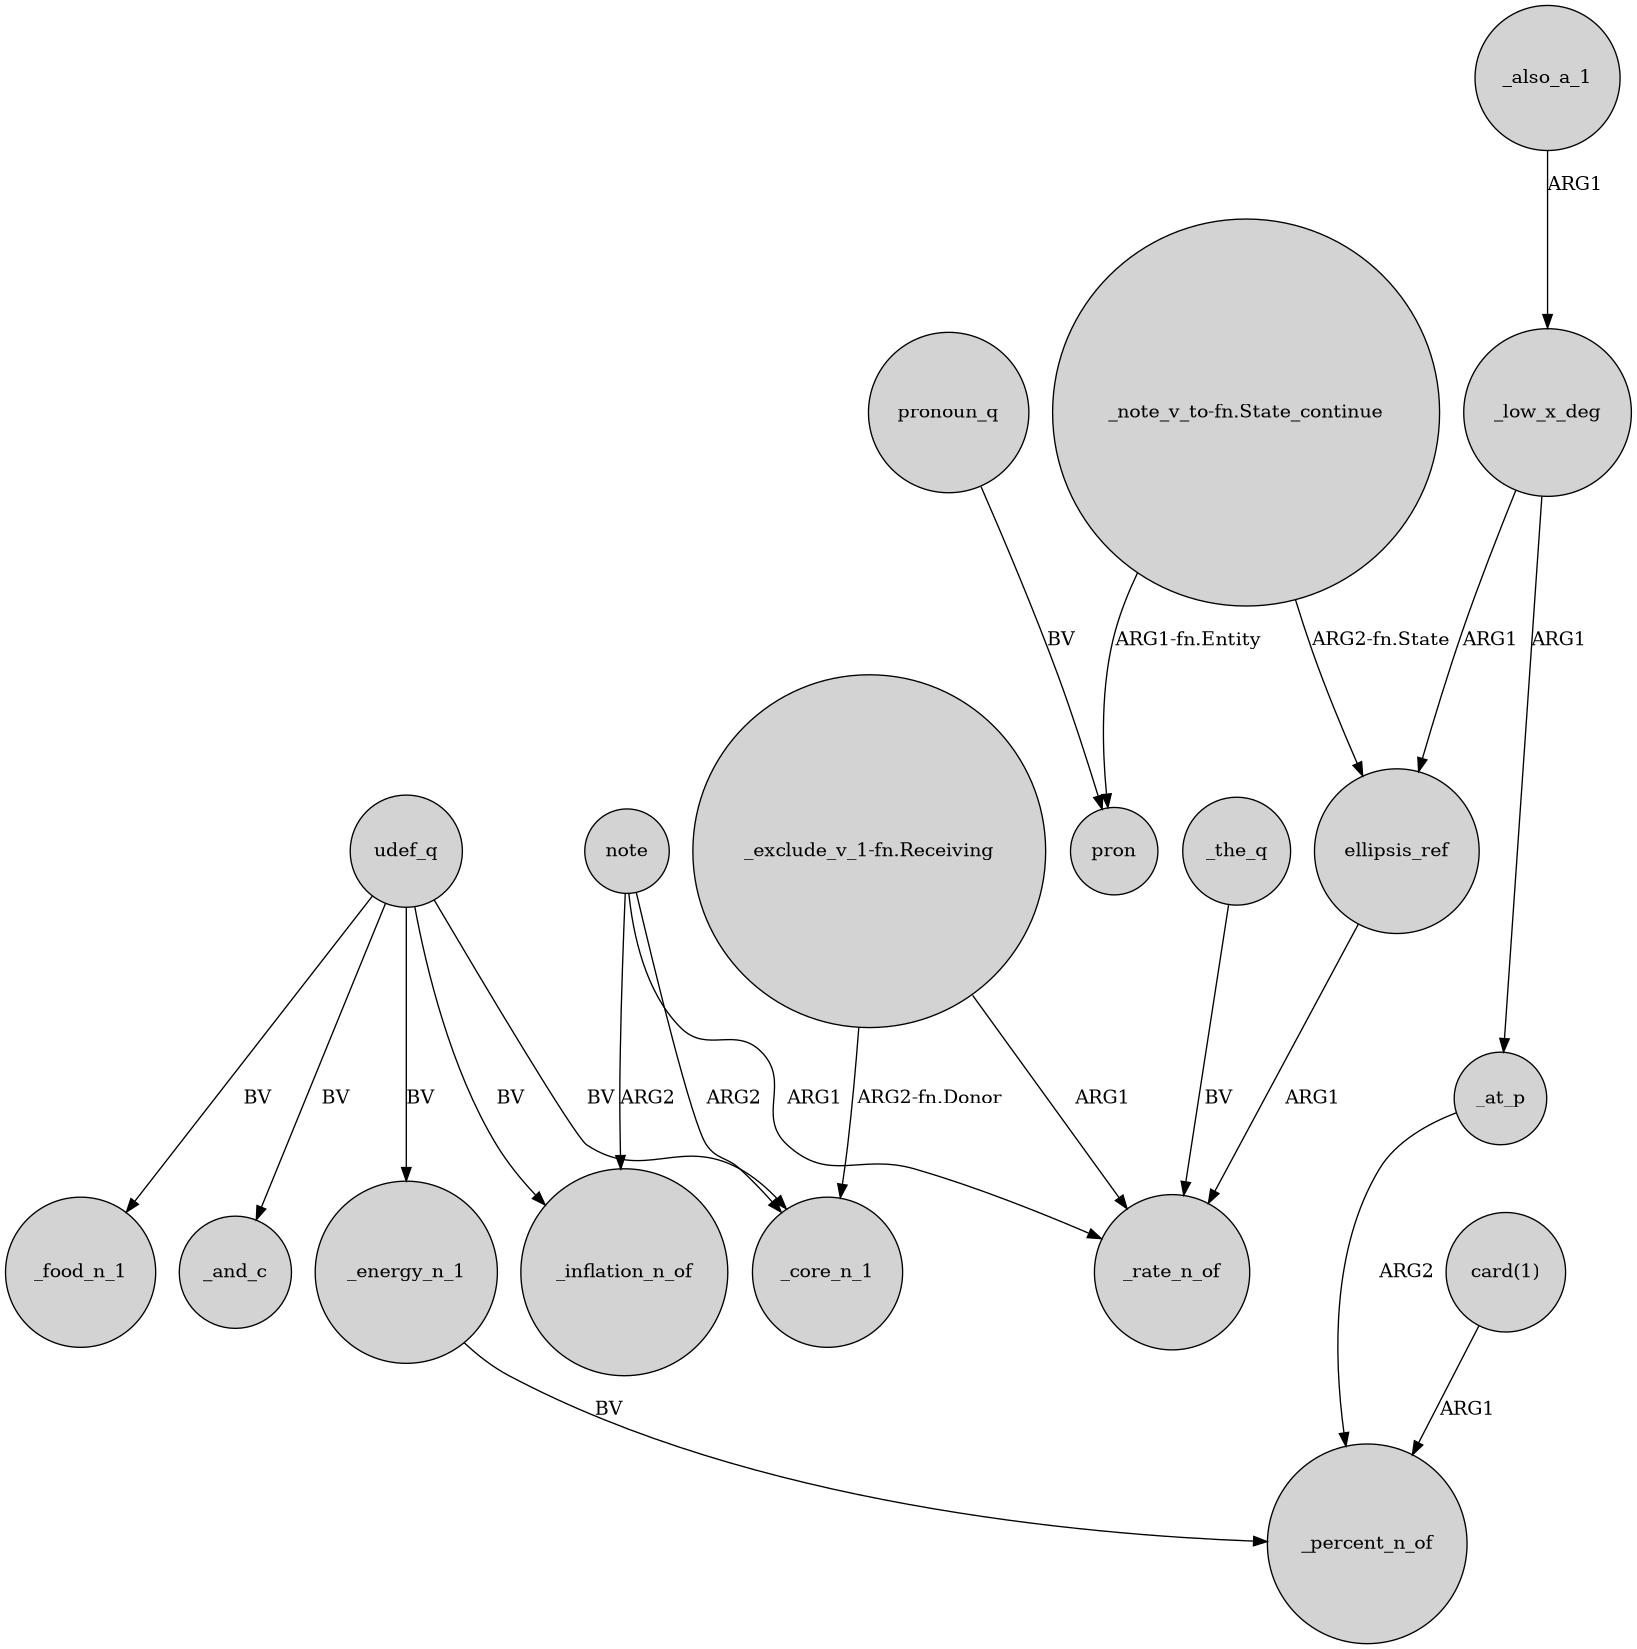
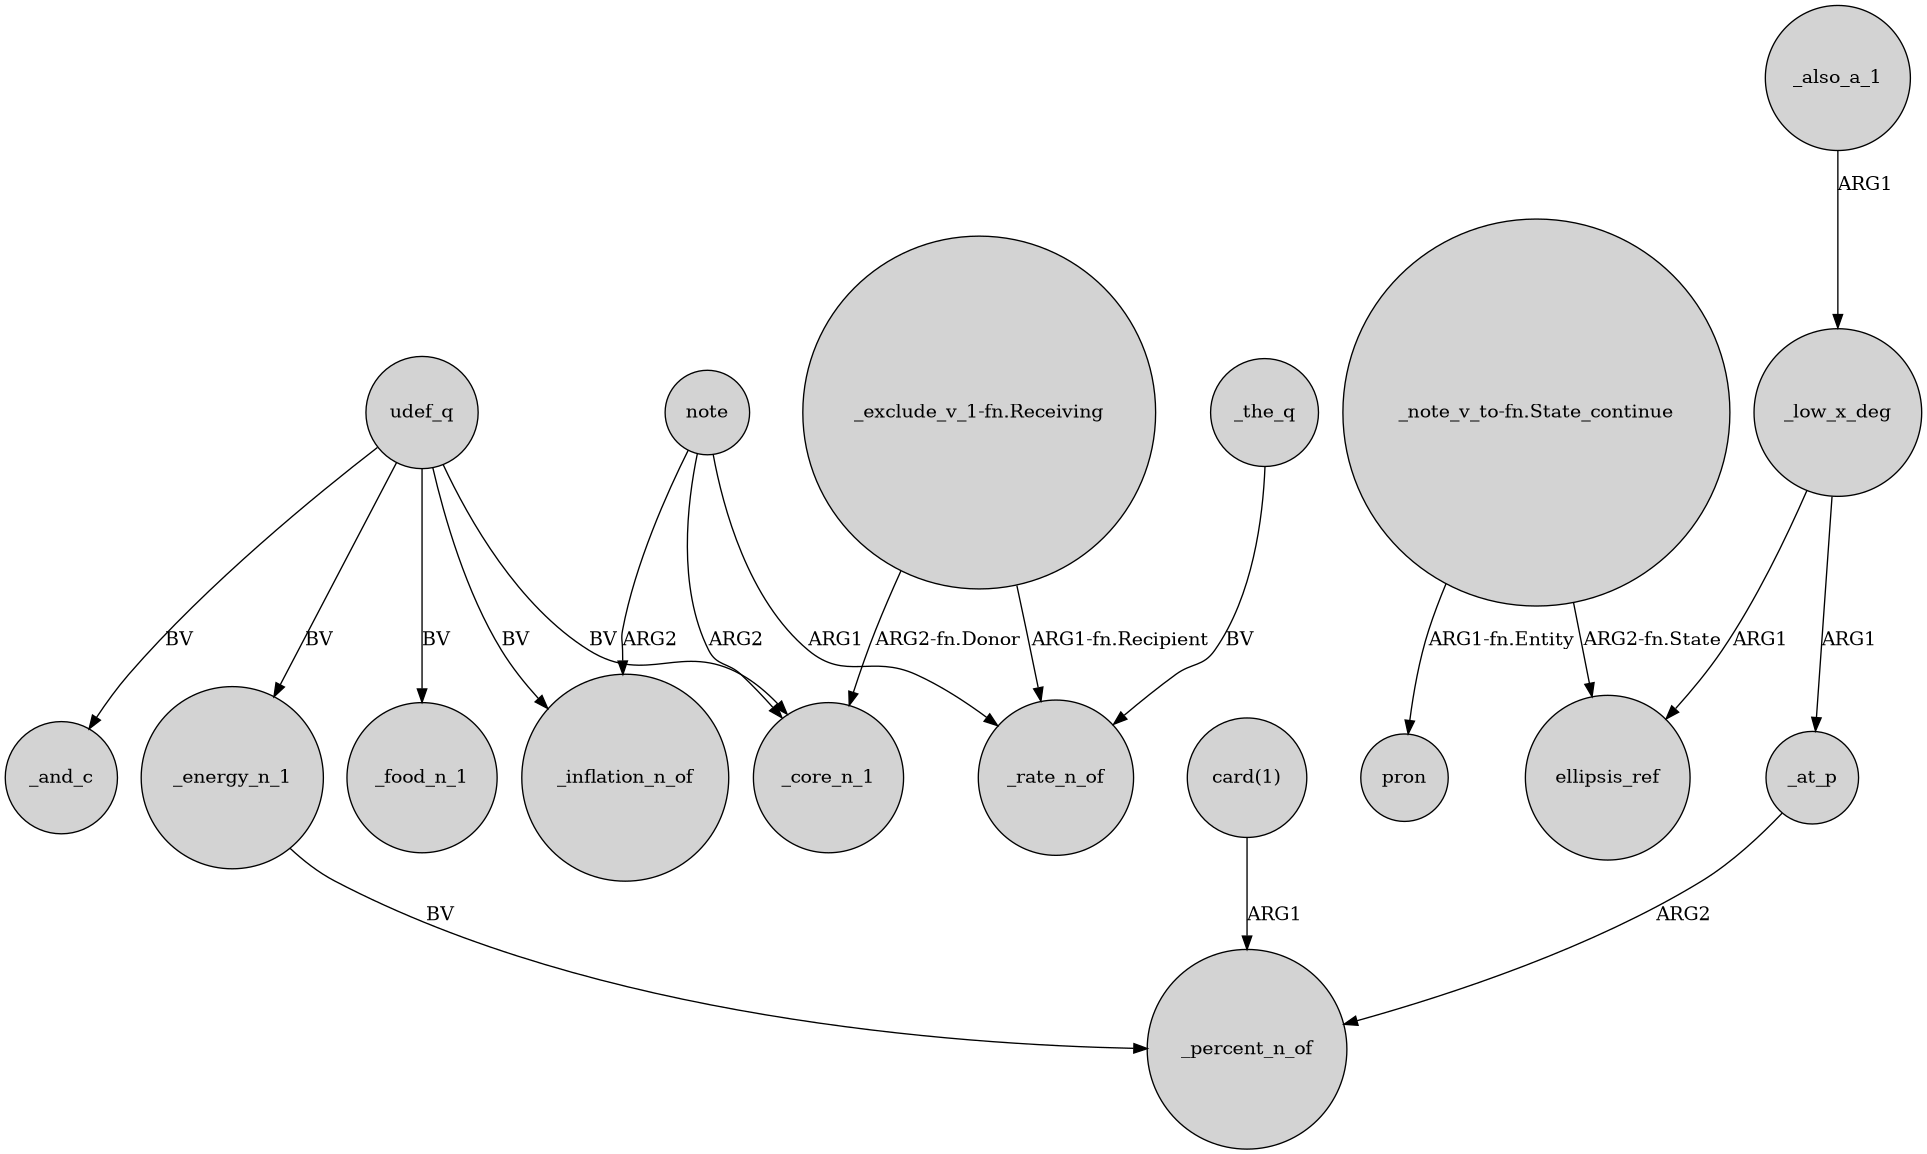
(949, 413) -> none
(1287, 1058) -> none
(1103, 1098) -> (1121, 640)
